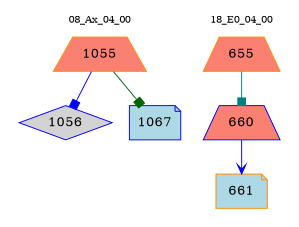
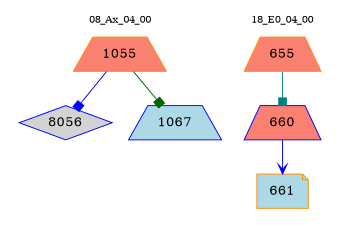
(66, 123) -> (66, 123)
(155, 123) -> (175, 123)
